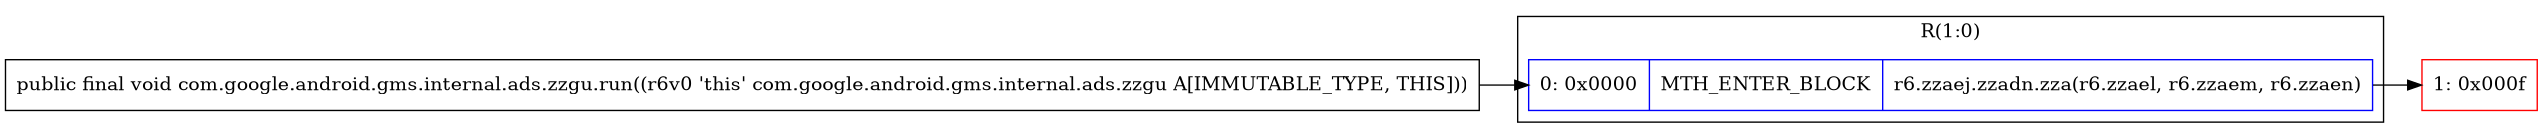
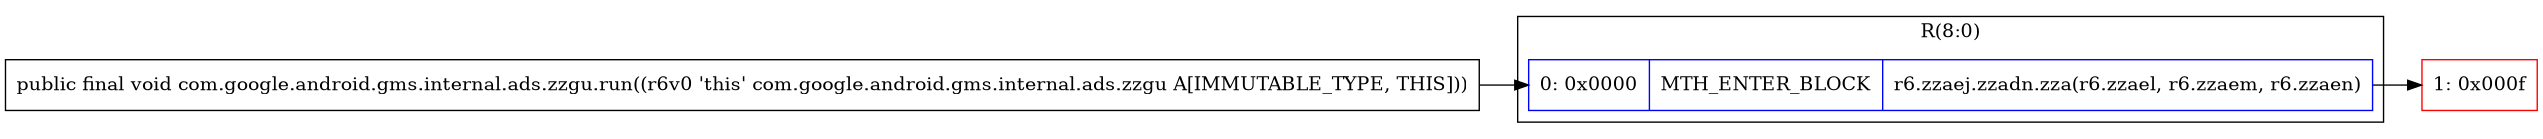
(1951, 32) -> (1951, 32)
